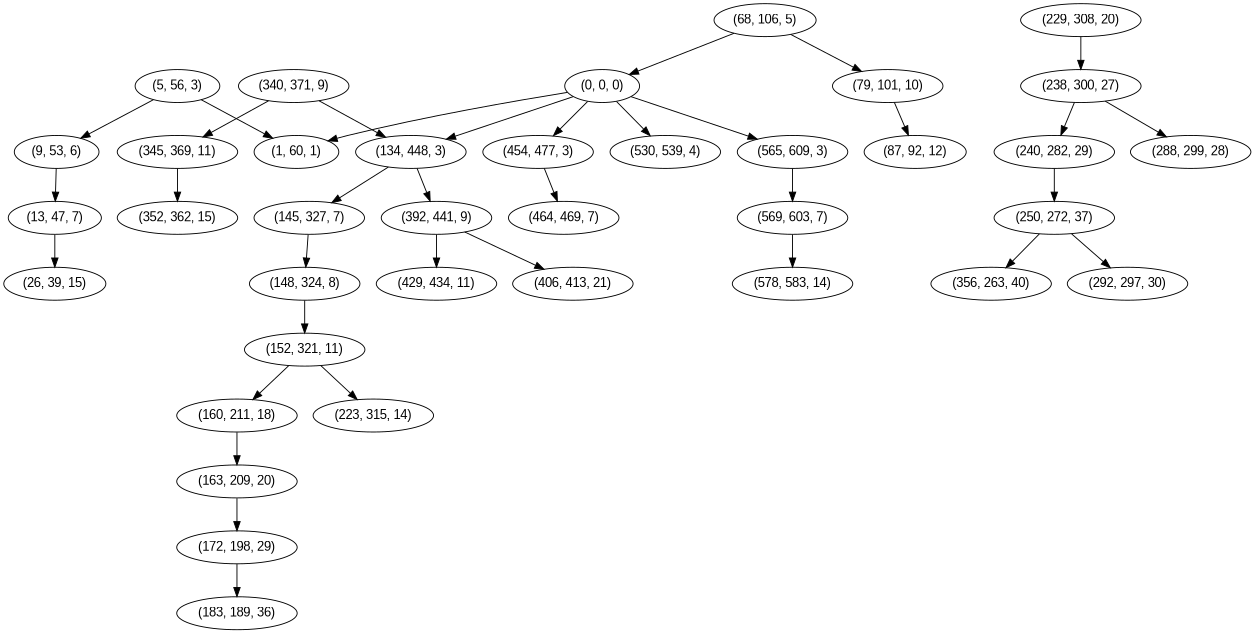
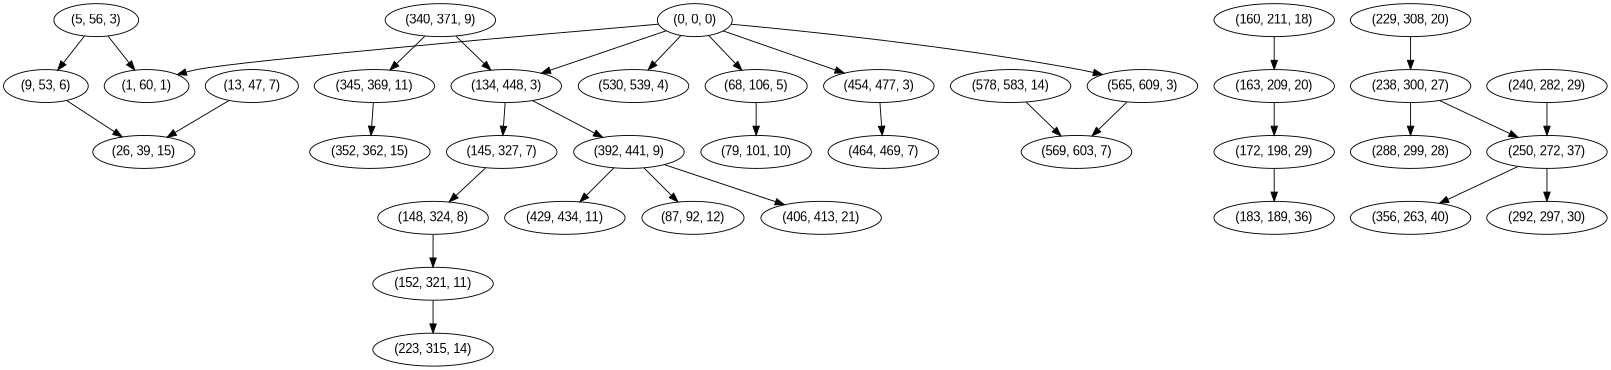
(686, 52) -> (722, 50)
(1069, 114) -> (1475, 117)
(900, 115) -> (658, 182)
(56, 180) -> (91, 116)
(793, 246) -> (1040, 116)
(274, 379) -> none
